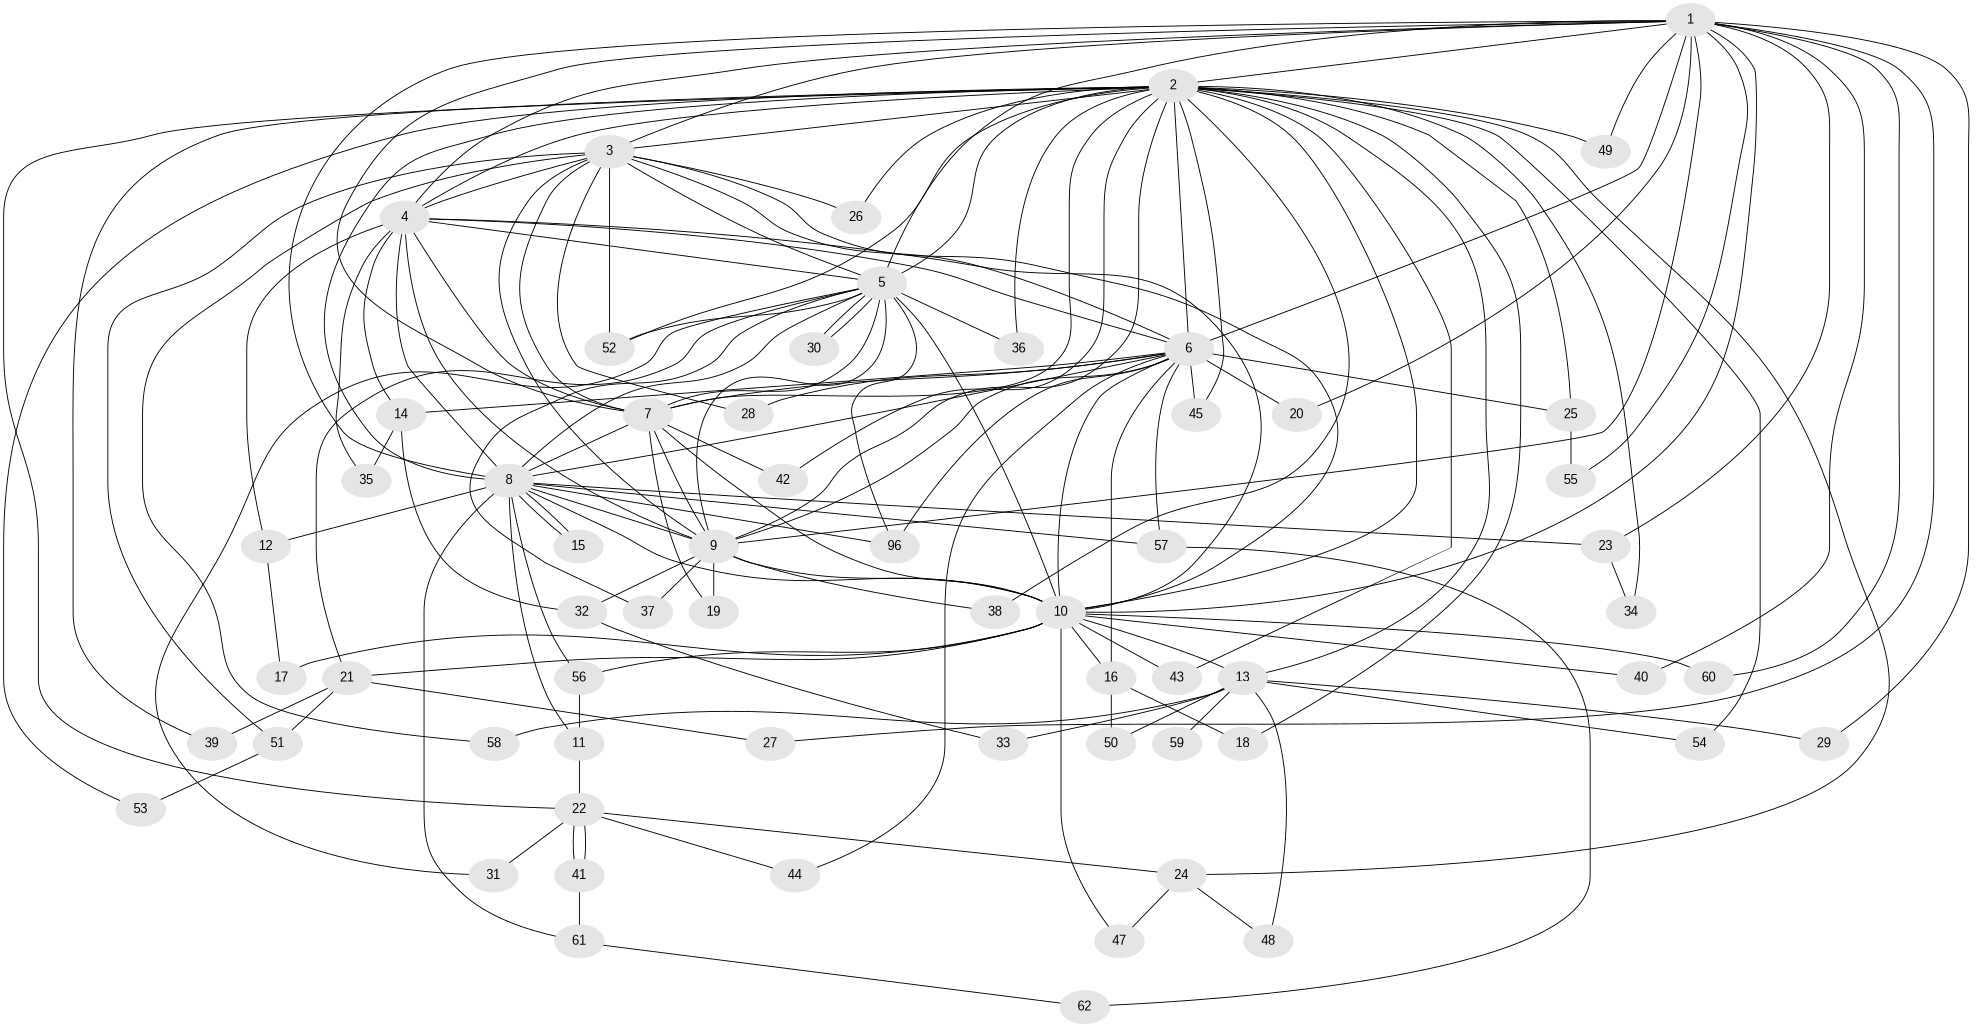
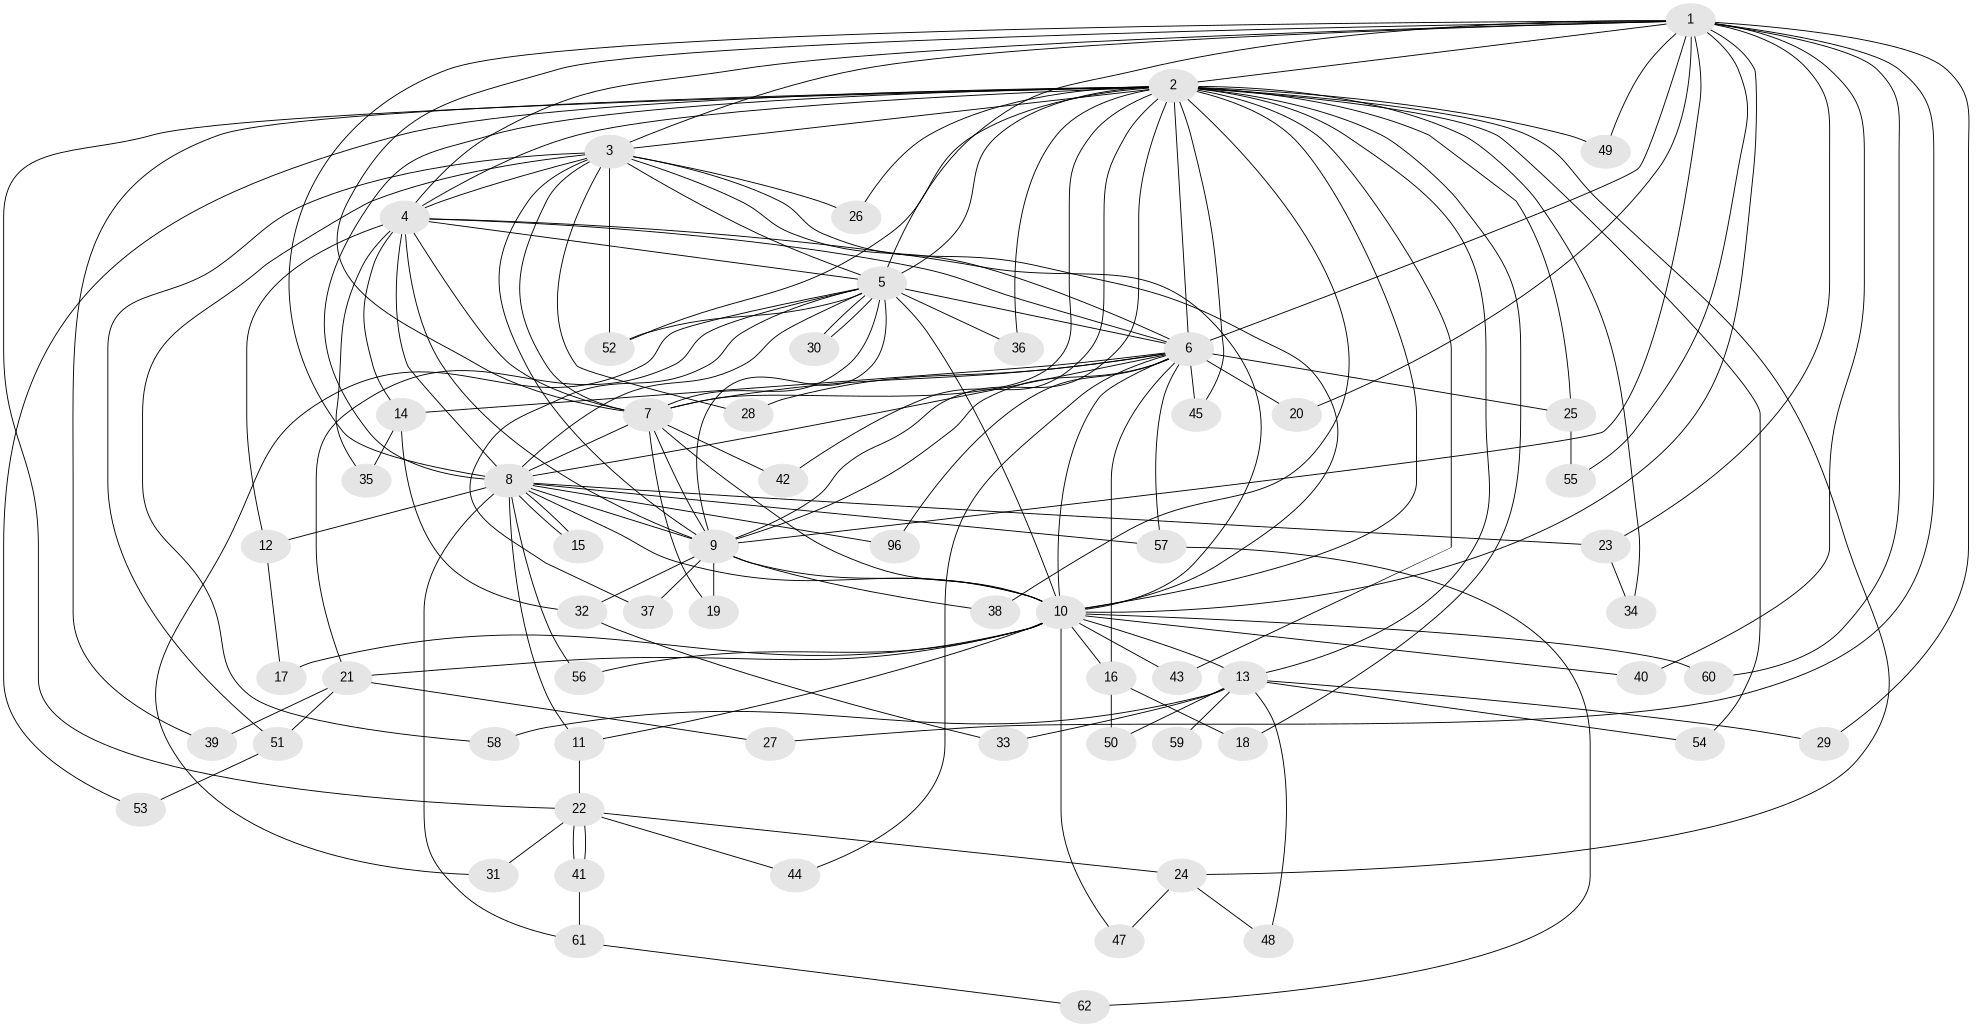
(853, 403) -> (1035, 316)
(579, 708) -> (825, 689)
